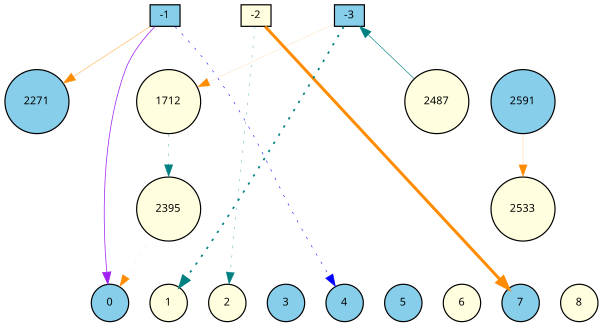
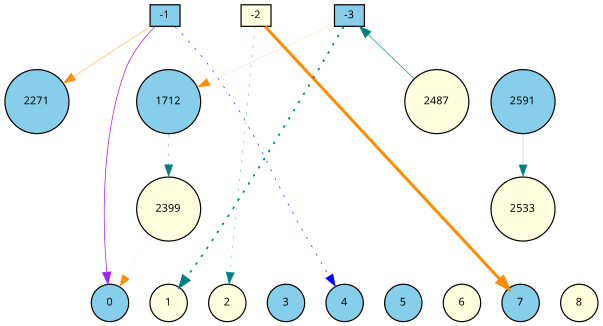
(169, 102) -> (169, 102)
(523, 149) -> (523, 149)
(169, 209) -> (169, 209)
